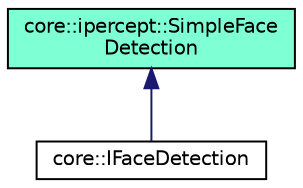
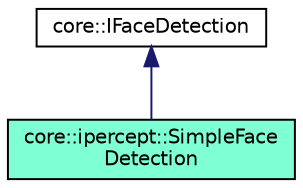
(151, 115) -> (151, 93)
